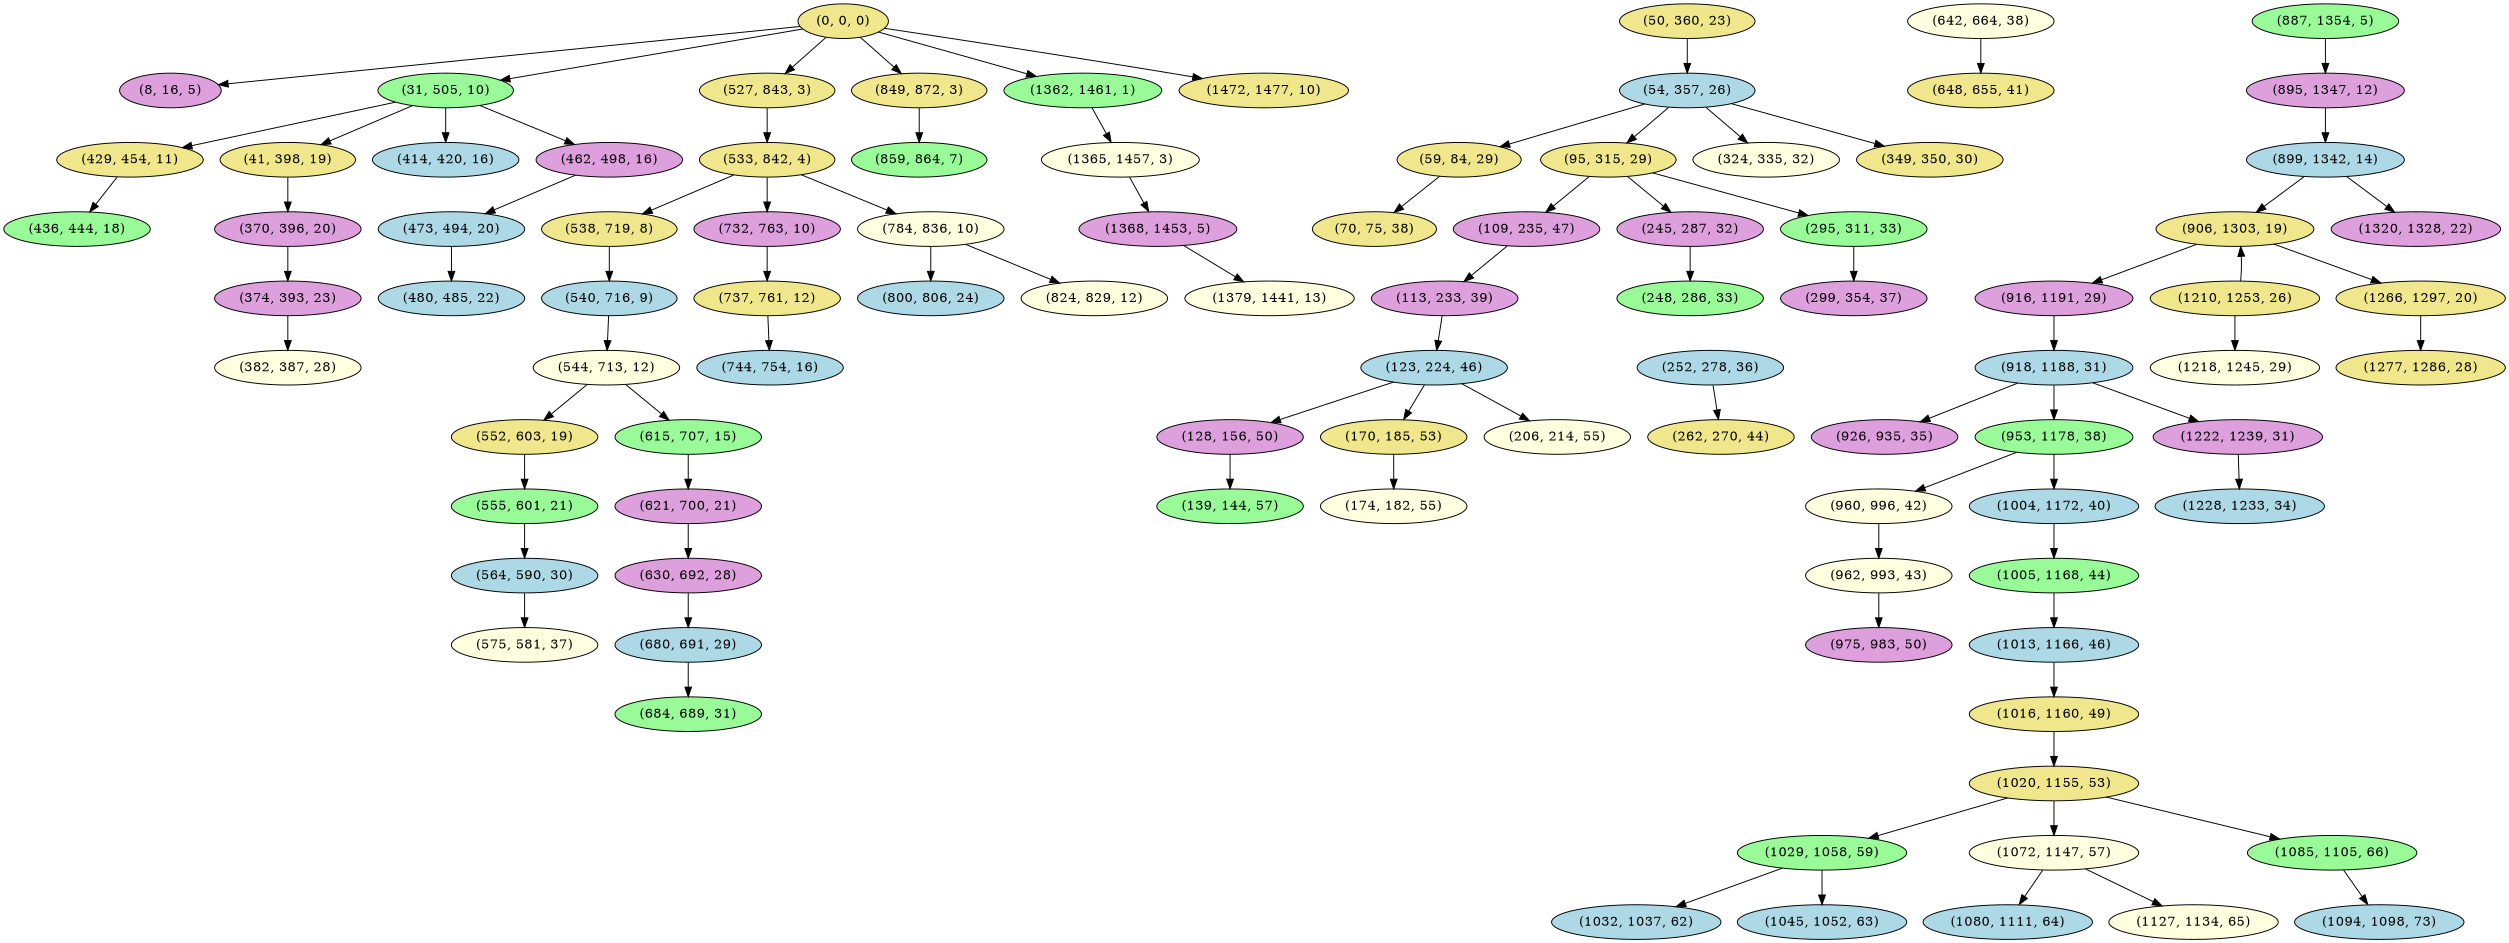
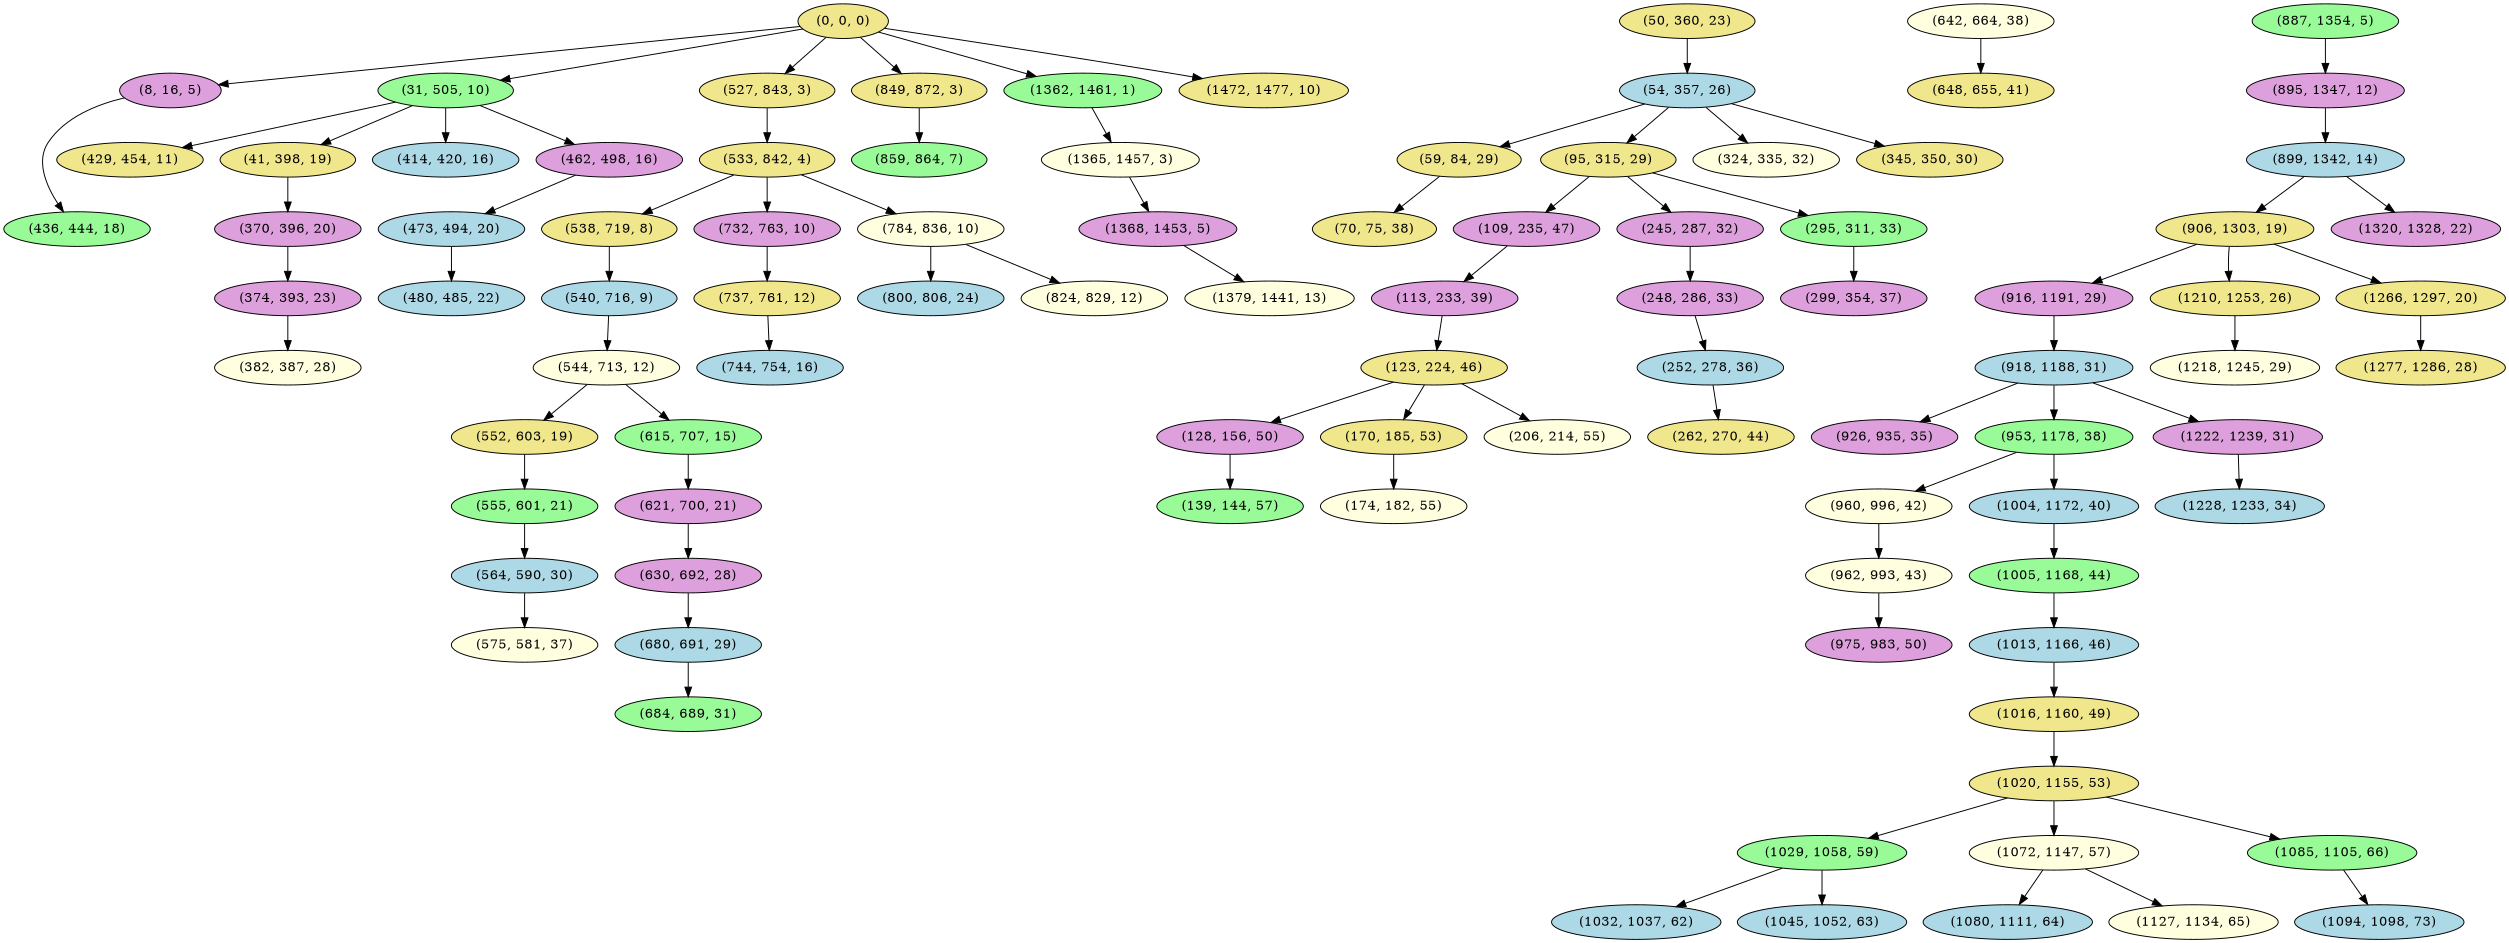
(1930, 160) -> (1930, 160)
(106, 191) -> (56, 133)
(2241, 269) -> (2229, 259)
(1690, 298) -> (1690, 298)
none -> (1699, 328)
(1434, 368) -> (1434, 368)
